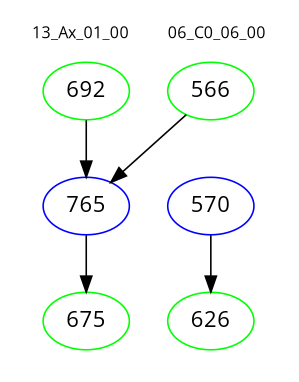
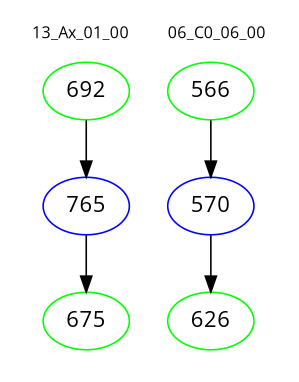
(166, 133) -> (211, 141)
